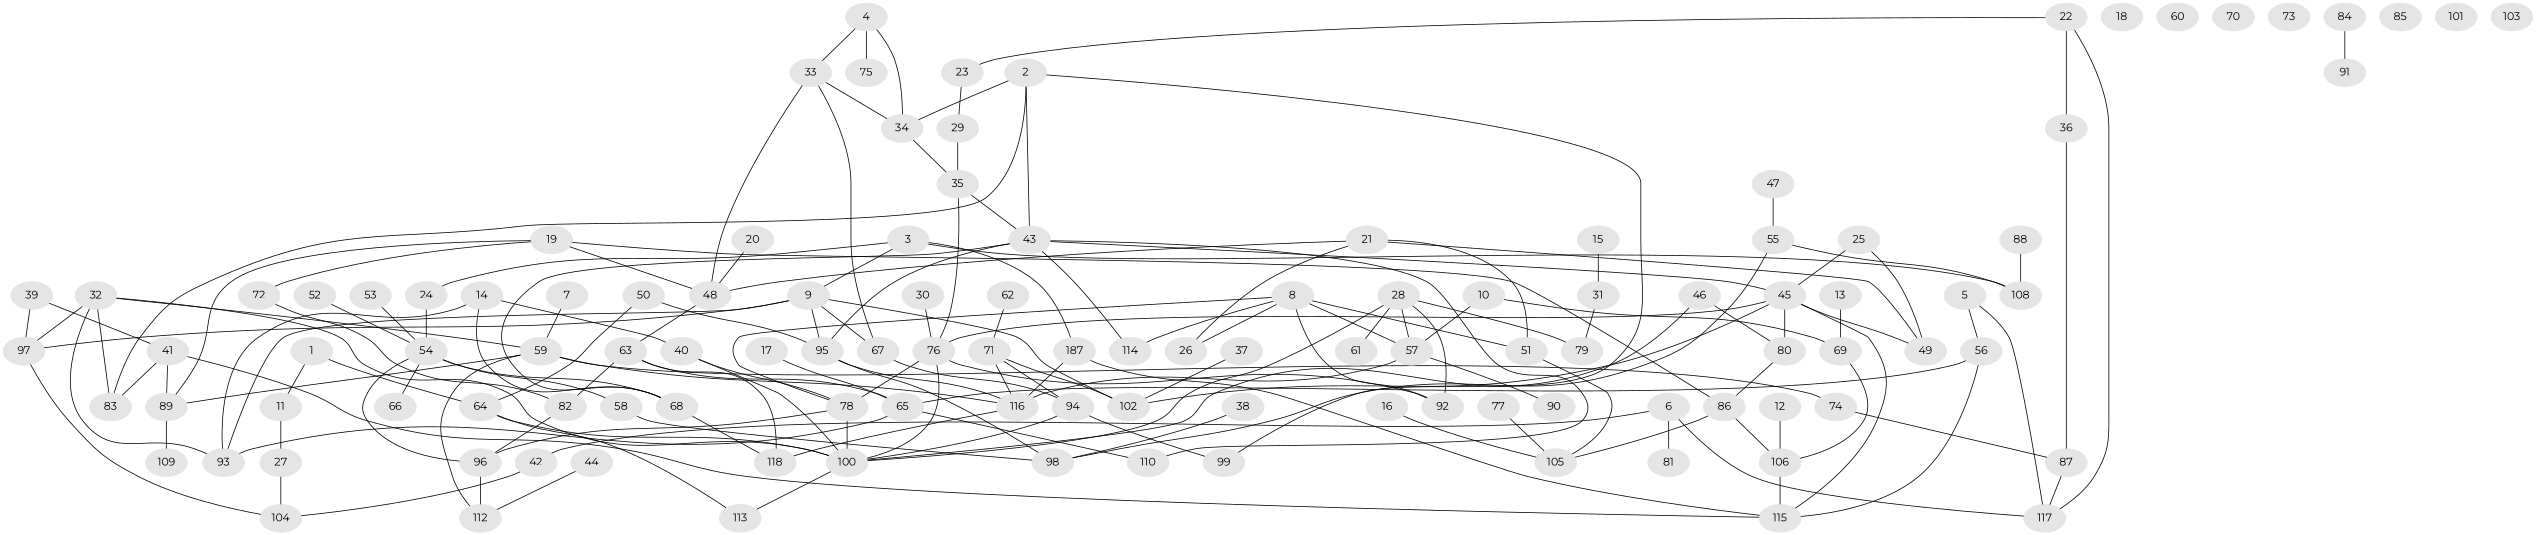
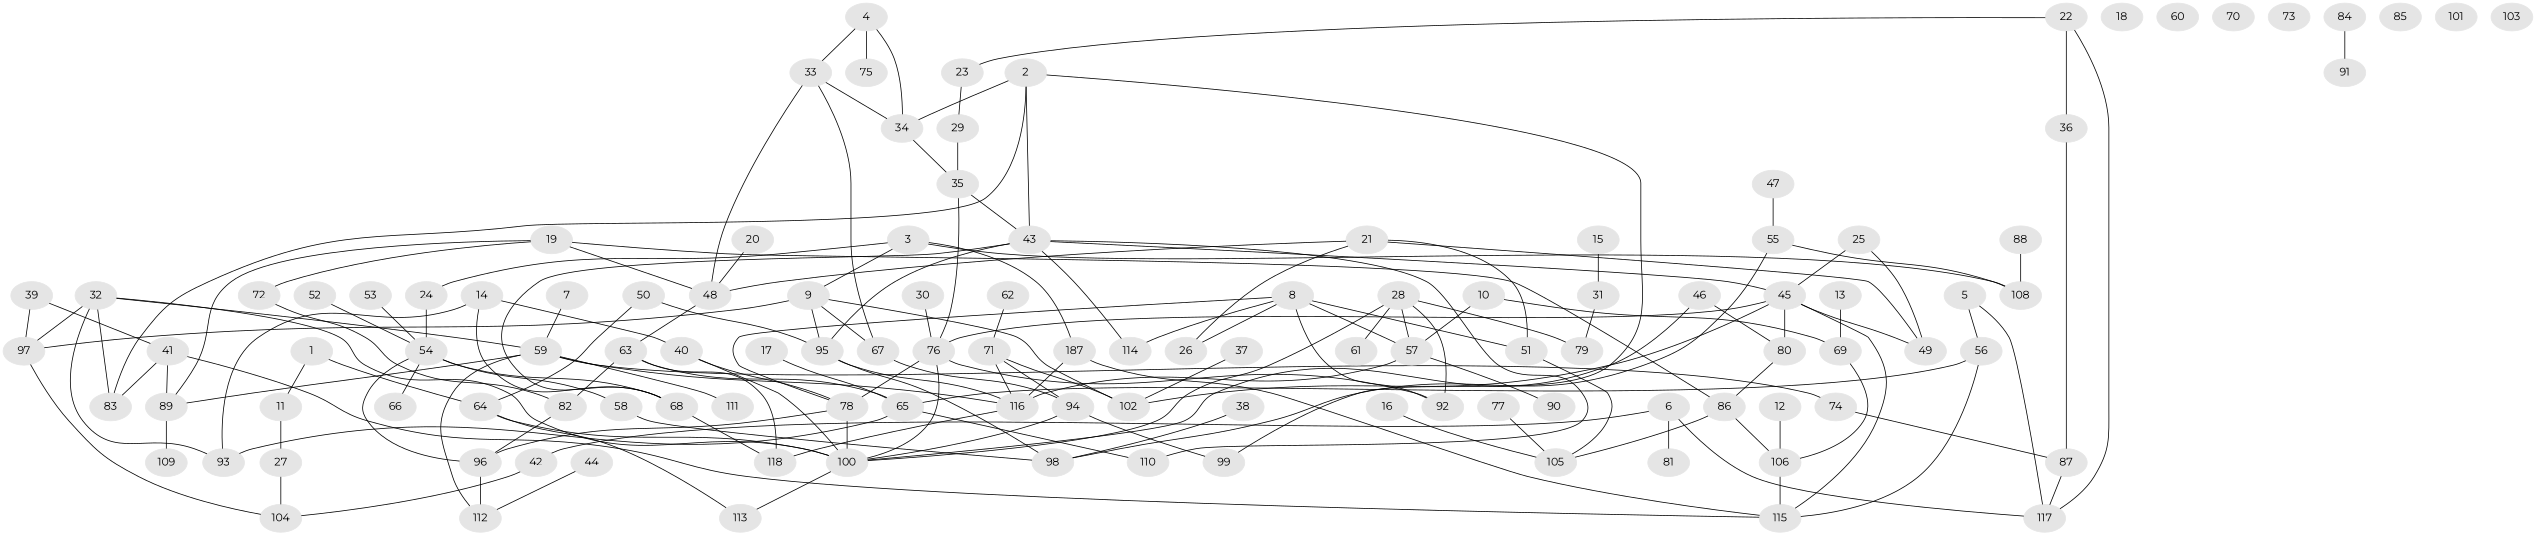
(489, 316) -> none
none -> (733, 407)
